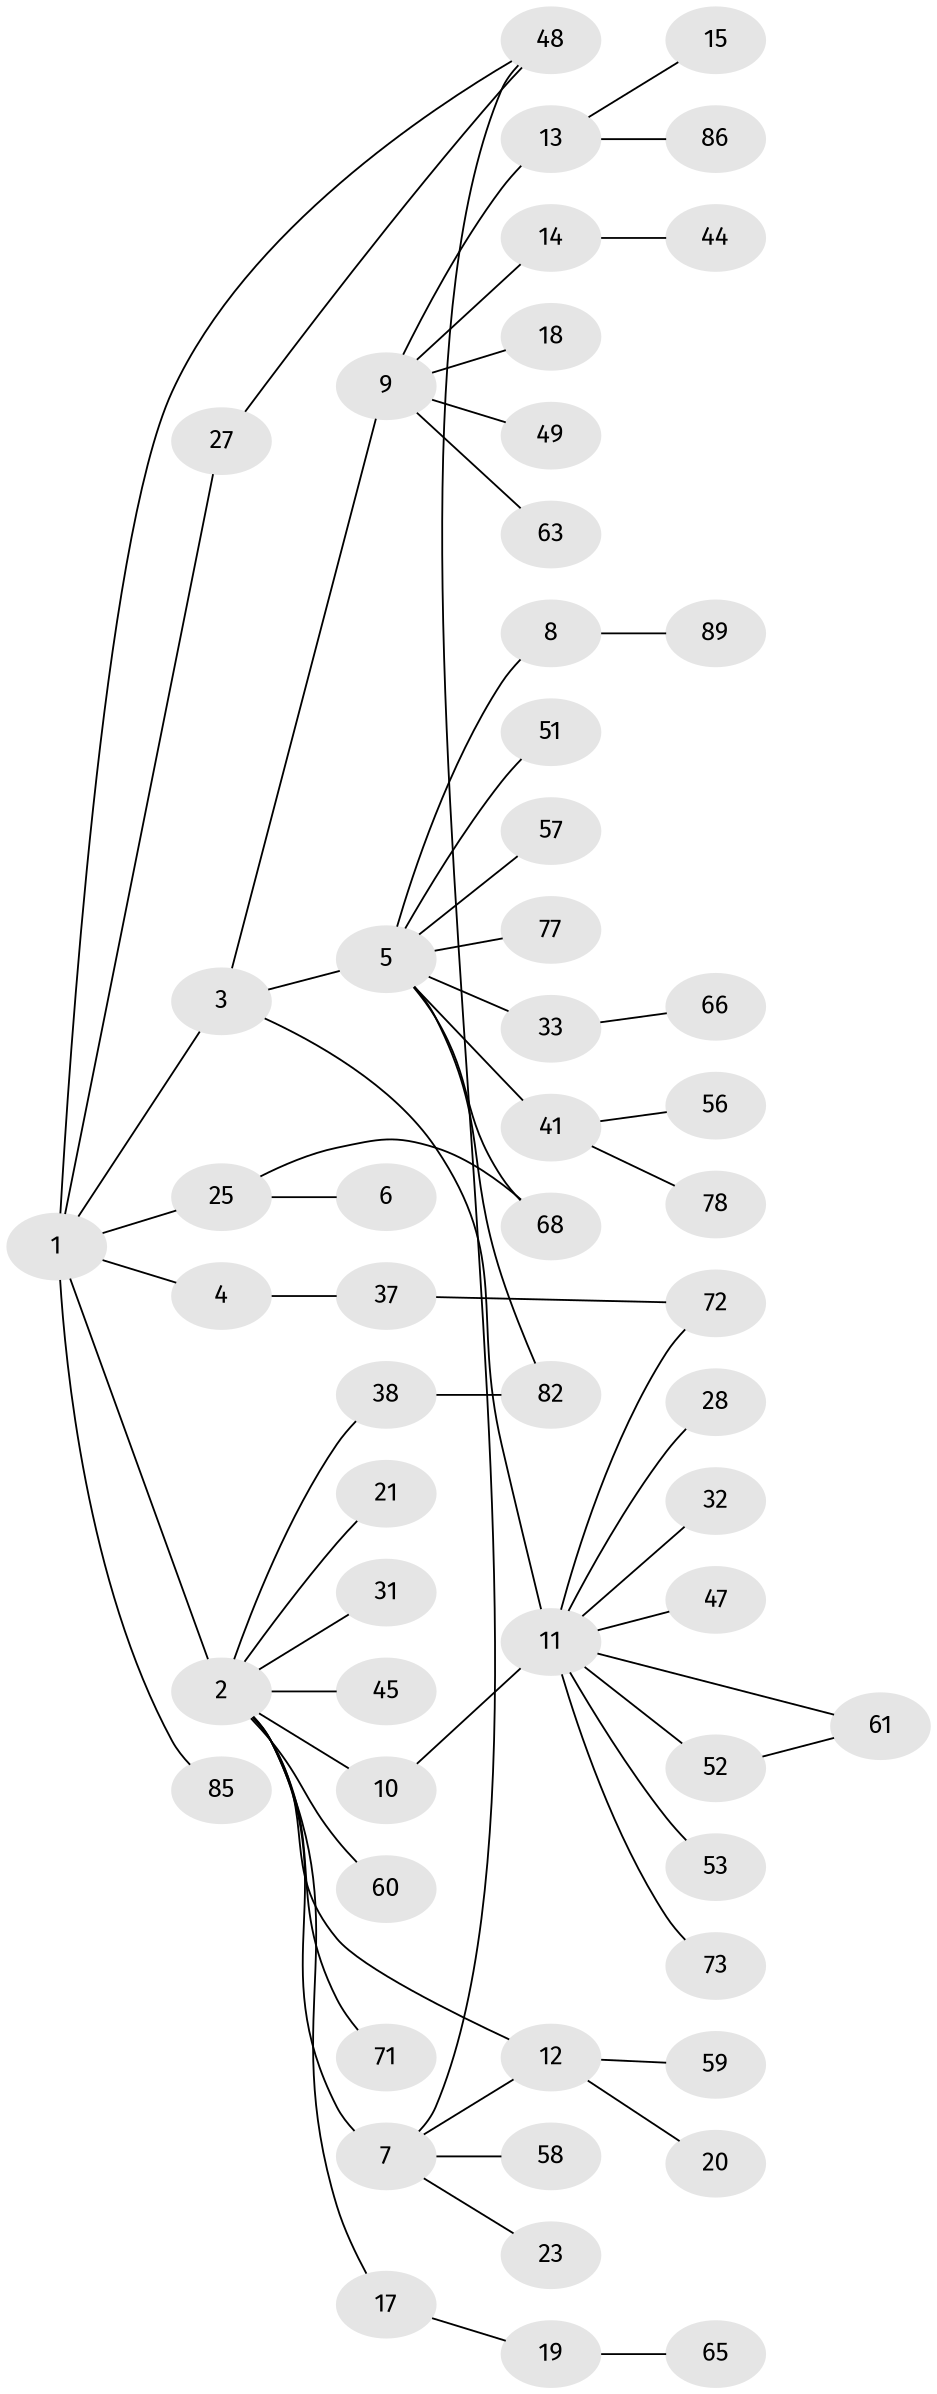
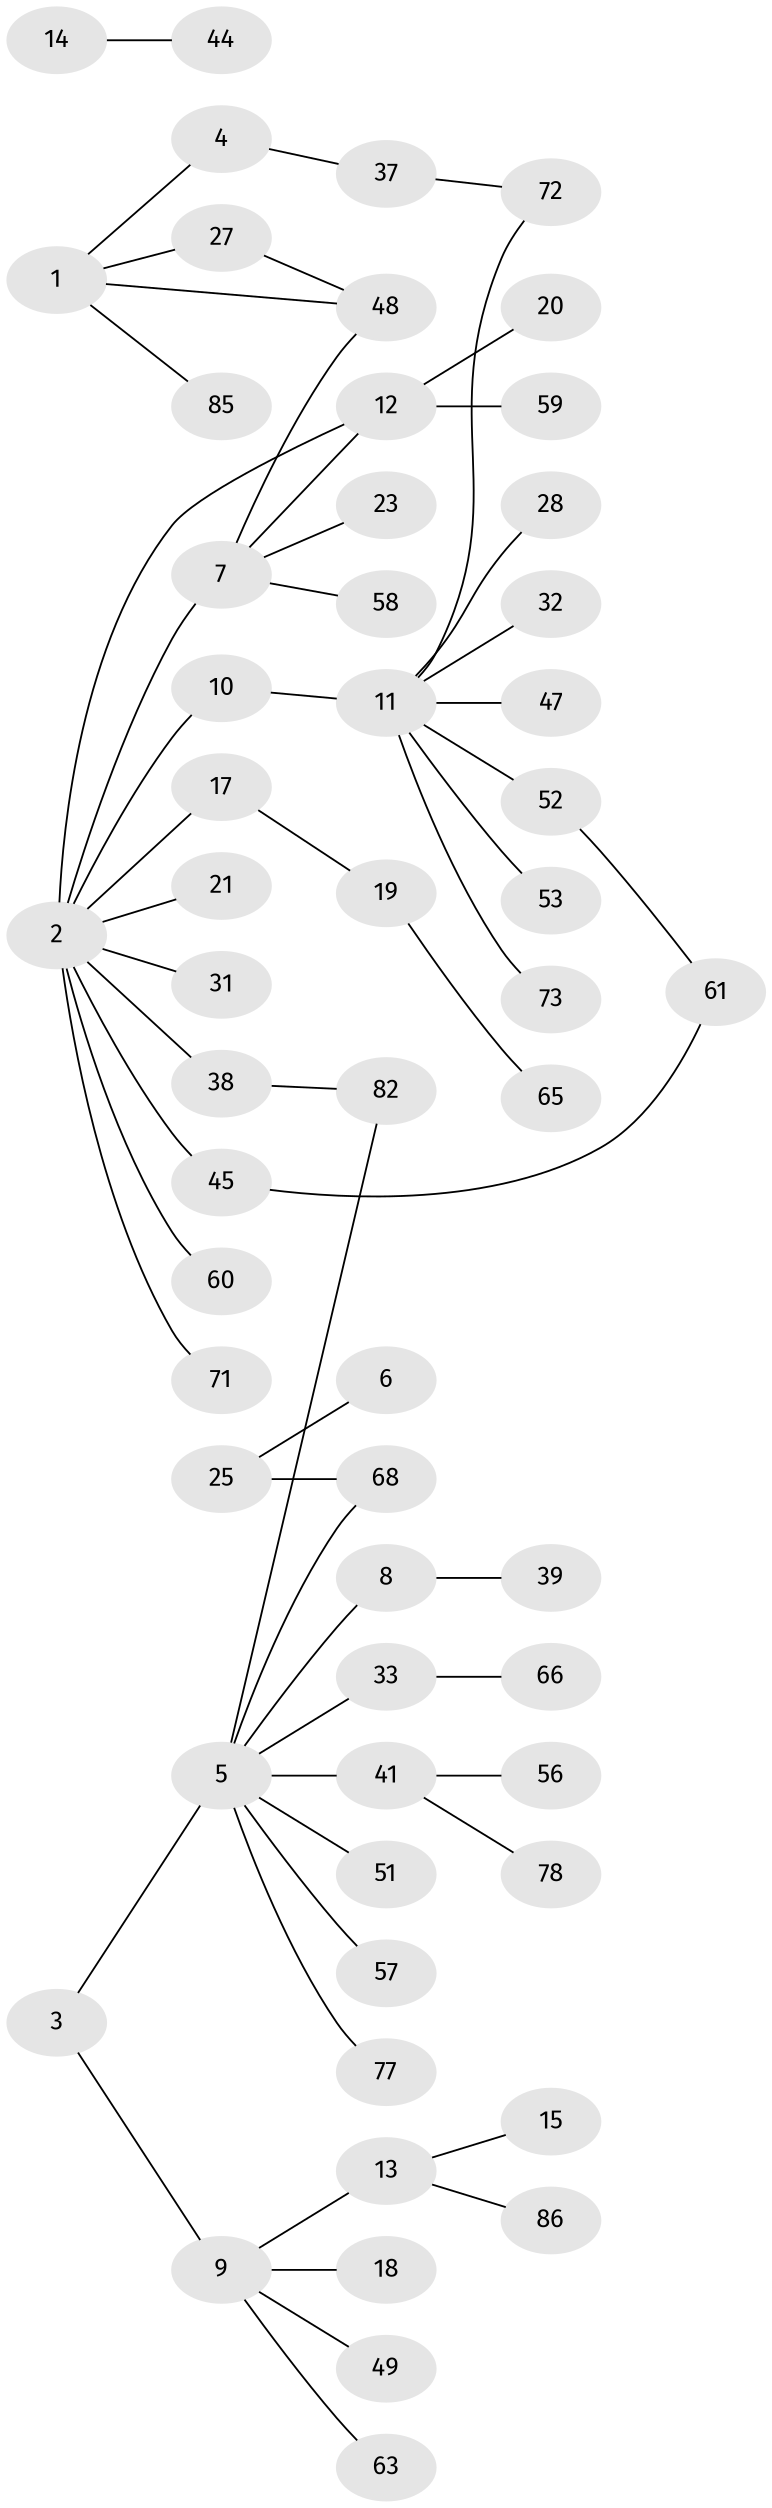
(469, 312) -> none
(716, 633) -> (551, 1578)
(139, 1124) -> none
(458, 1185) -> none
(139, 1222) -> none
(139, 1469) -> none
(716, 1684) -> (518, 1180)
